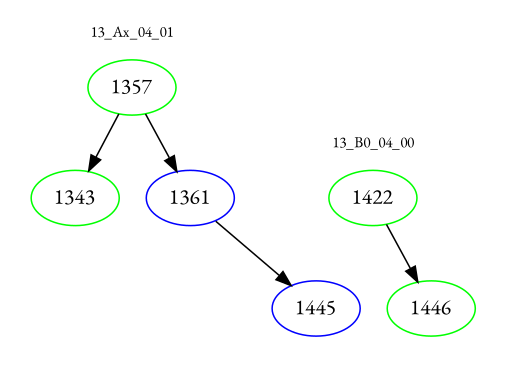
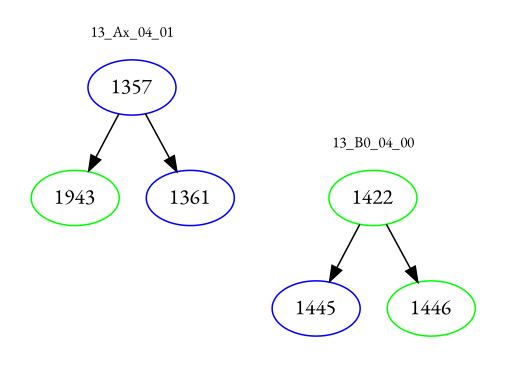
(132, 87) -> (132, 87)
(75, 198) -> (75, 198)
(247, 248) -> (348, 246)
